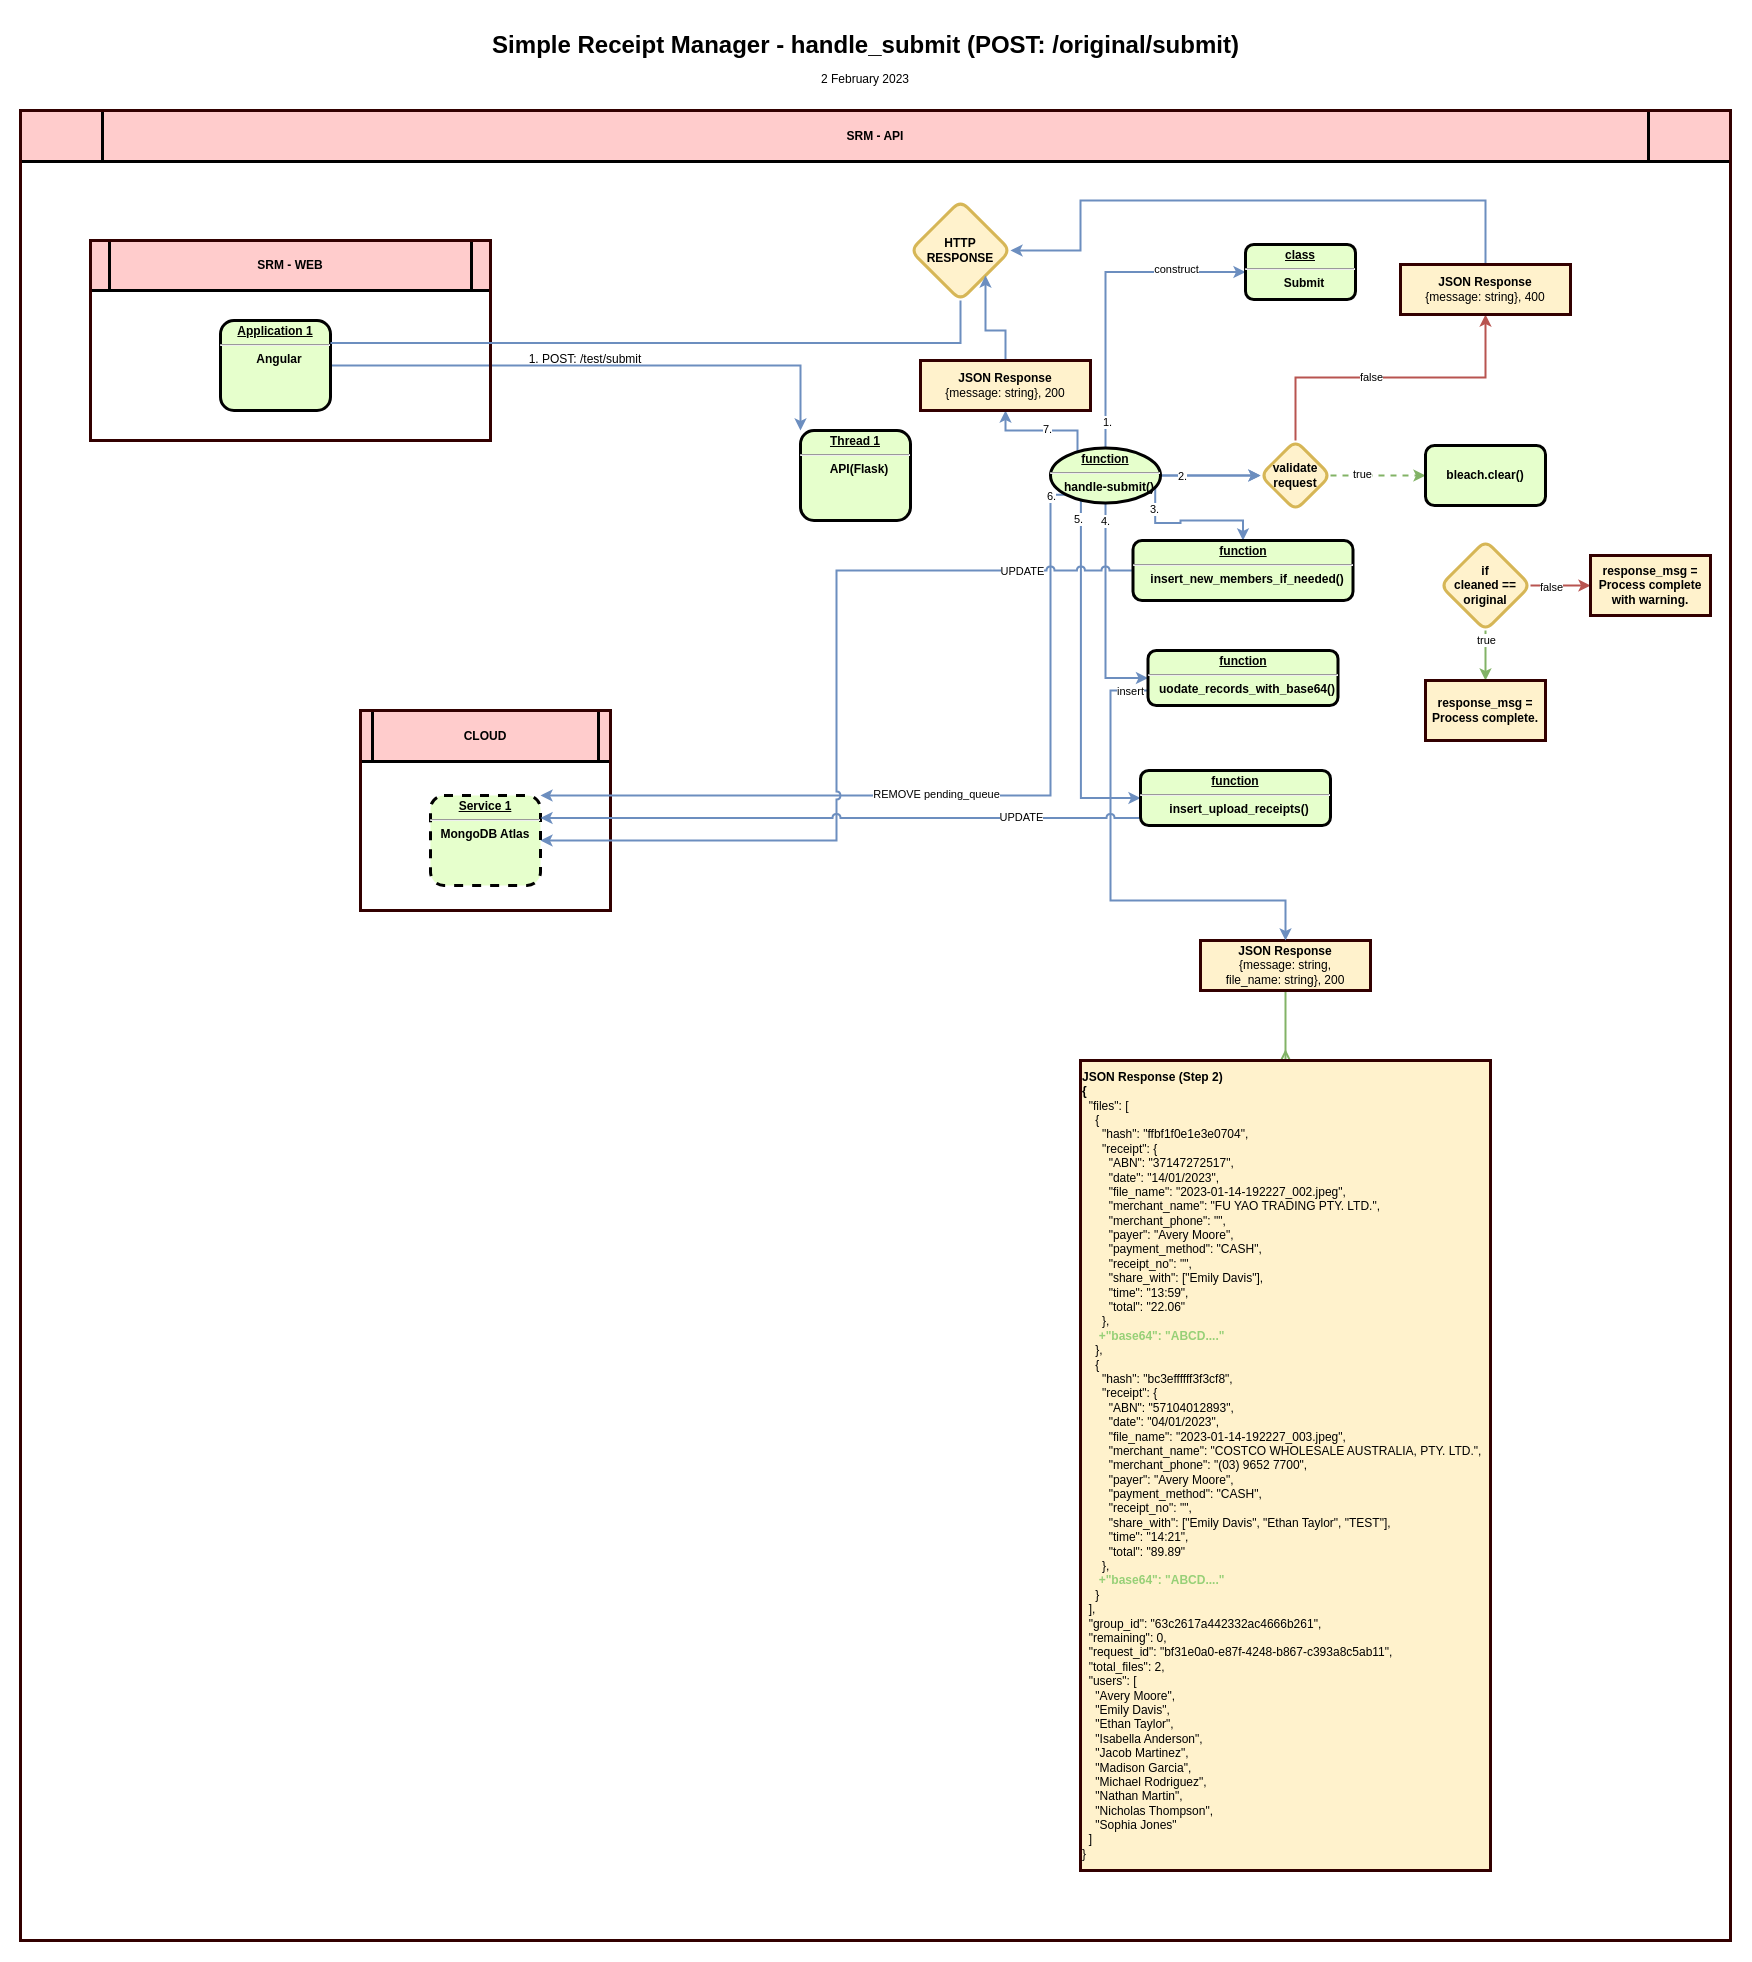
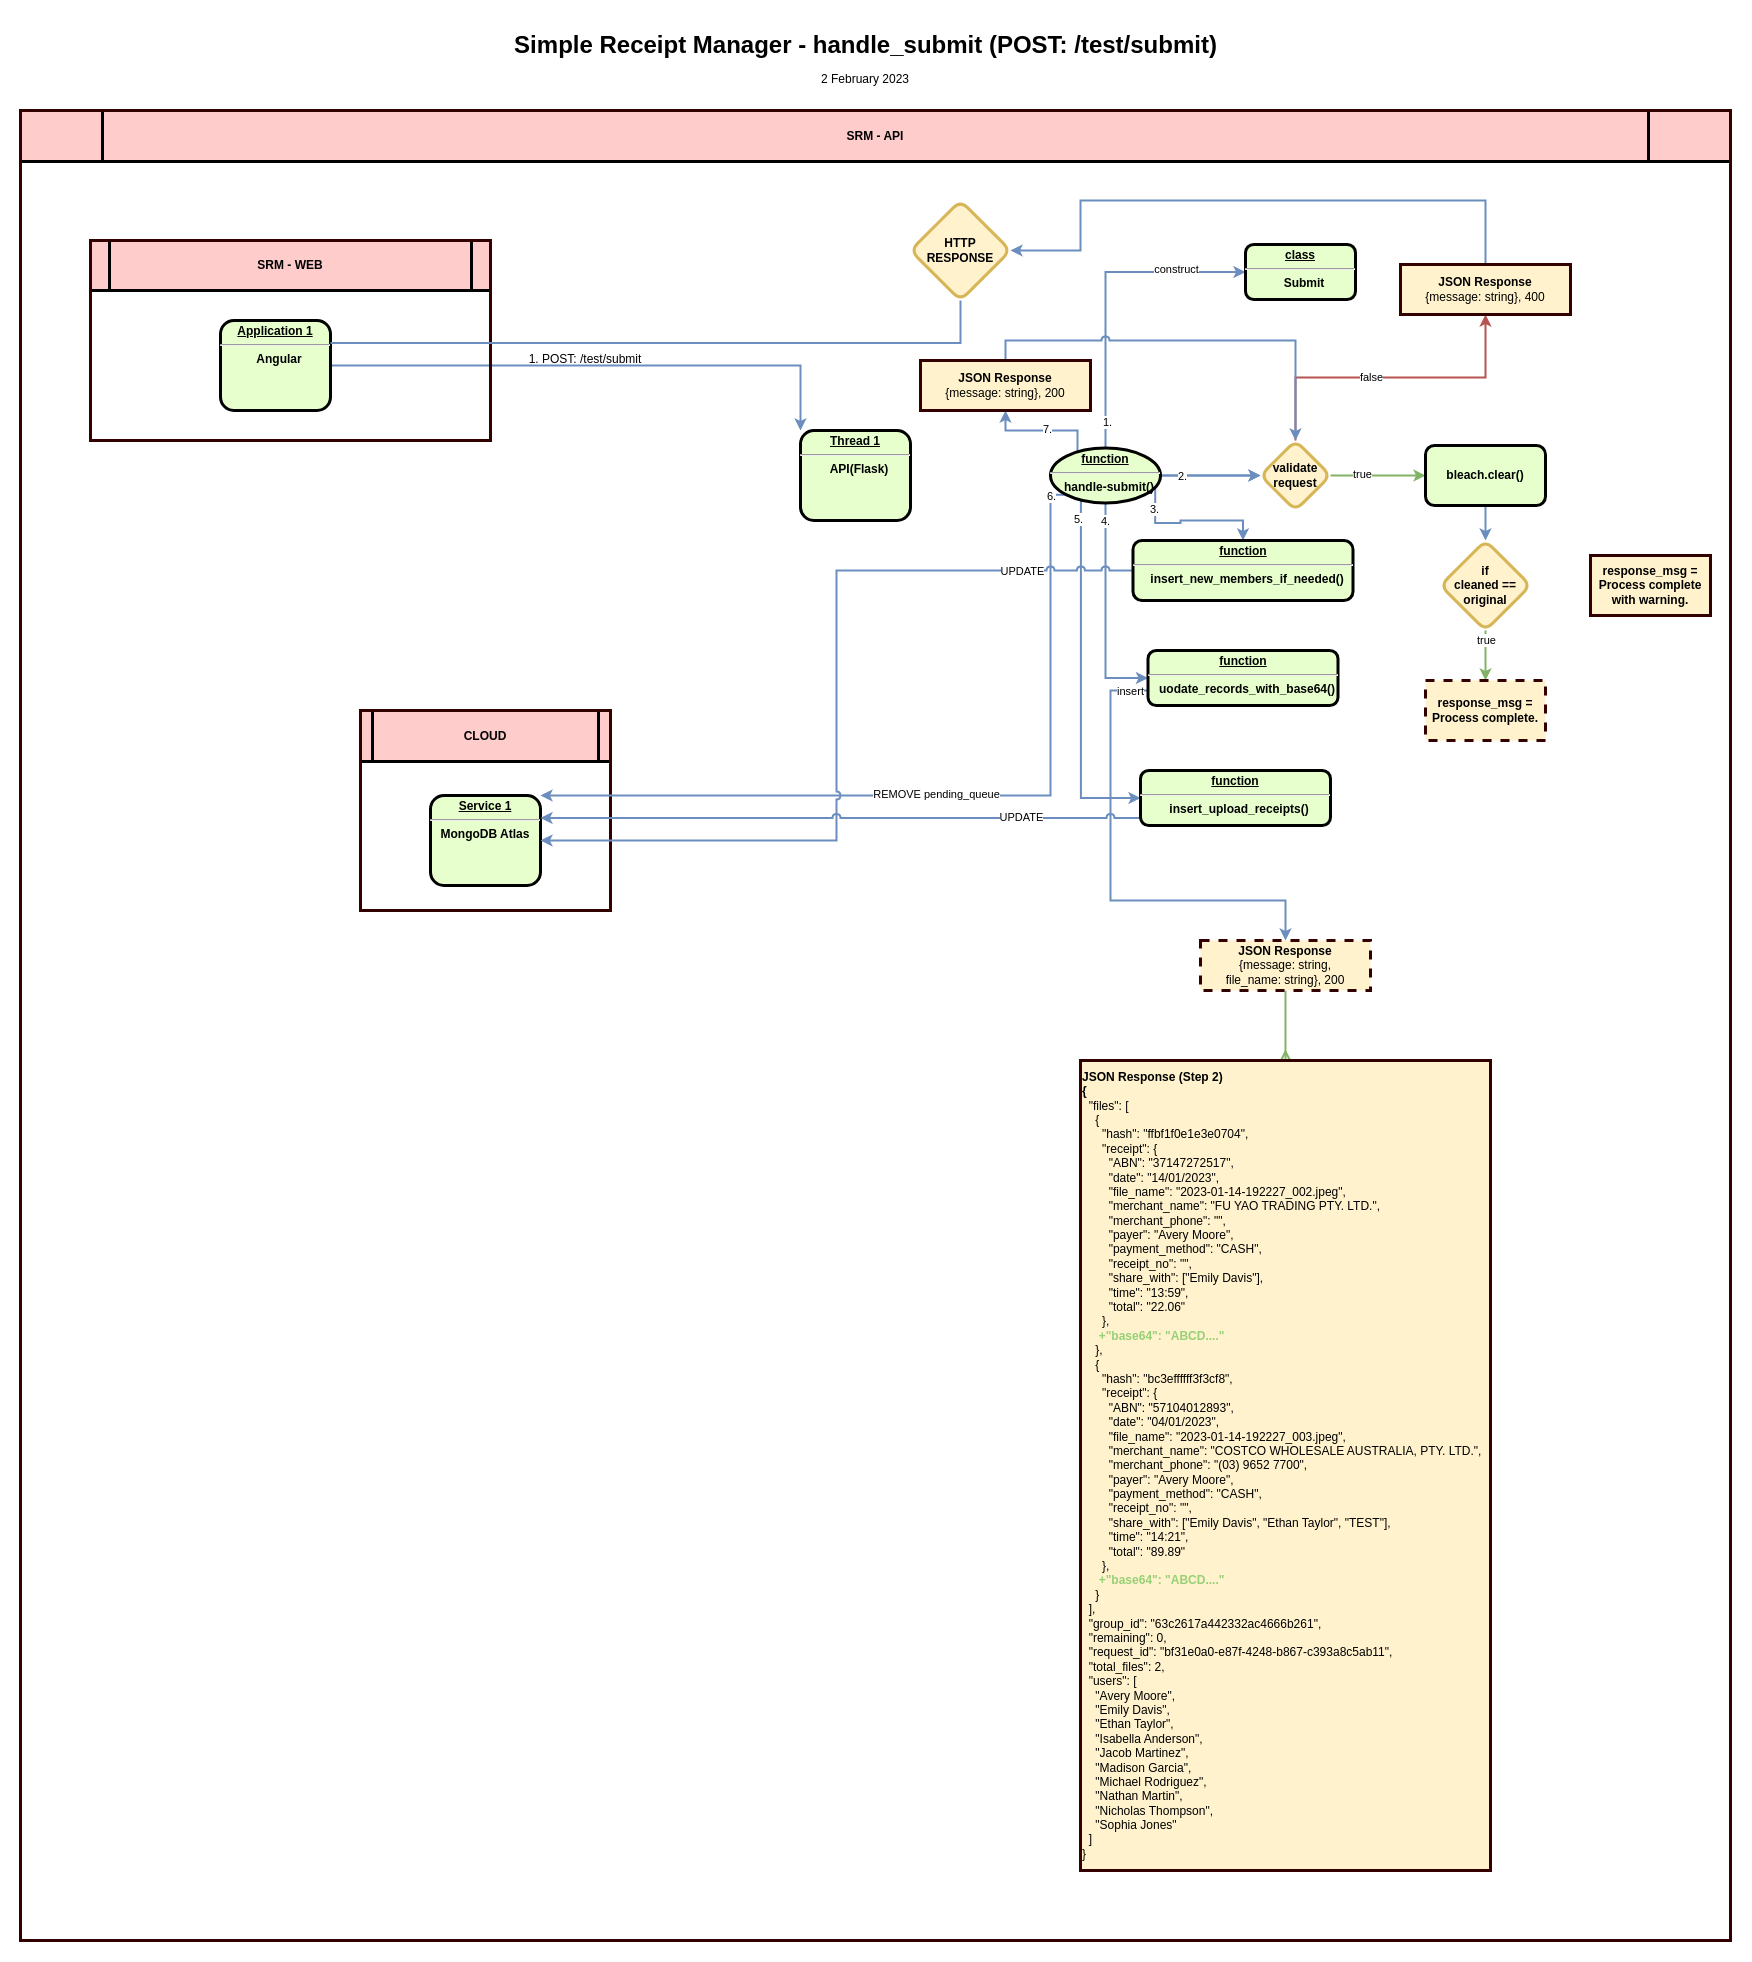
(866, 46) -> (866, 46)
(986, 323) -> (1165, 341)
(1391, 476) -> (1391, 476)
none -> (1486, 519)
(1556, 586) -> none
(1486, 711) -> (1486, 711)
(486, 841) -> (486, 841)
(1286, 966) -> (1286, 966)
